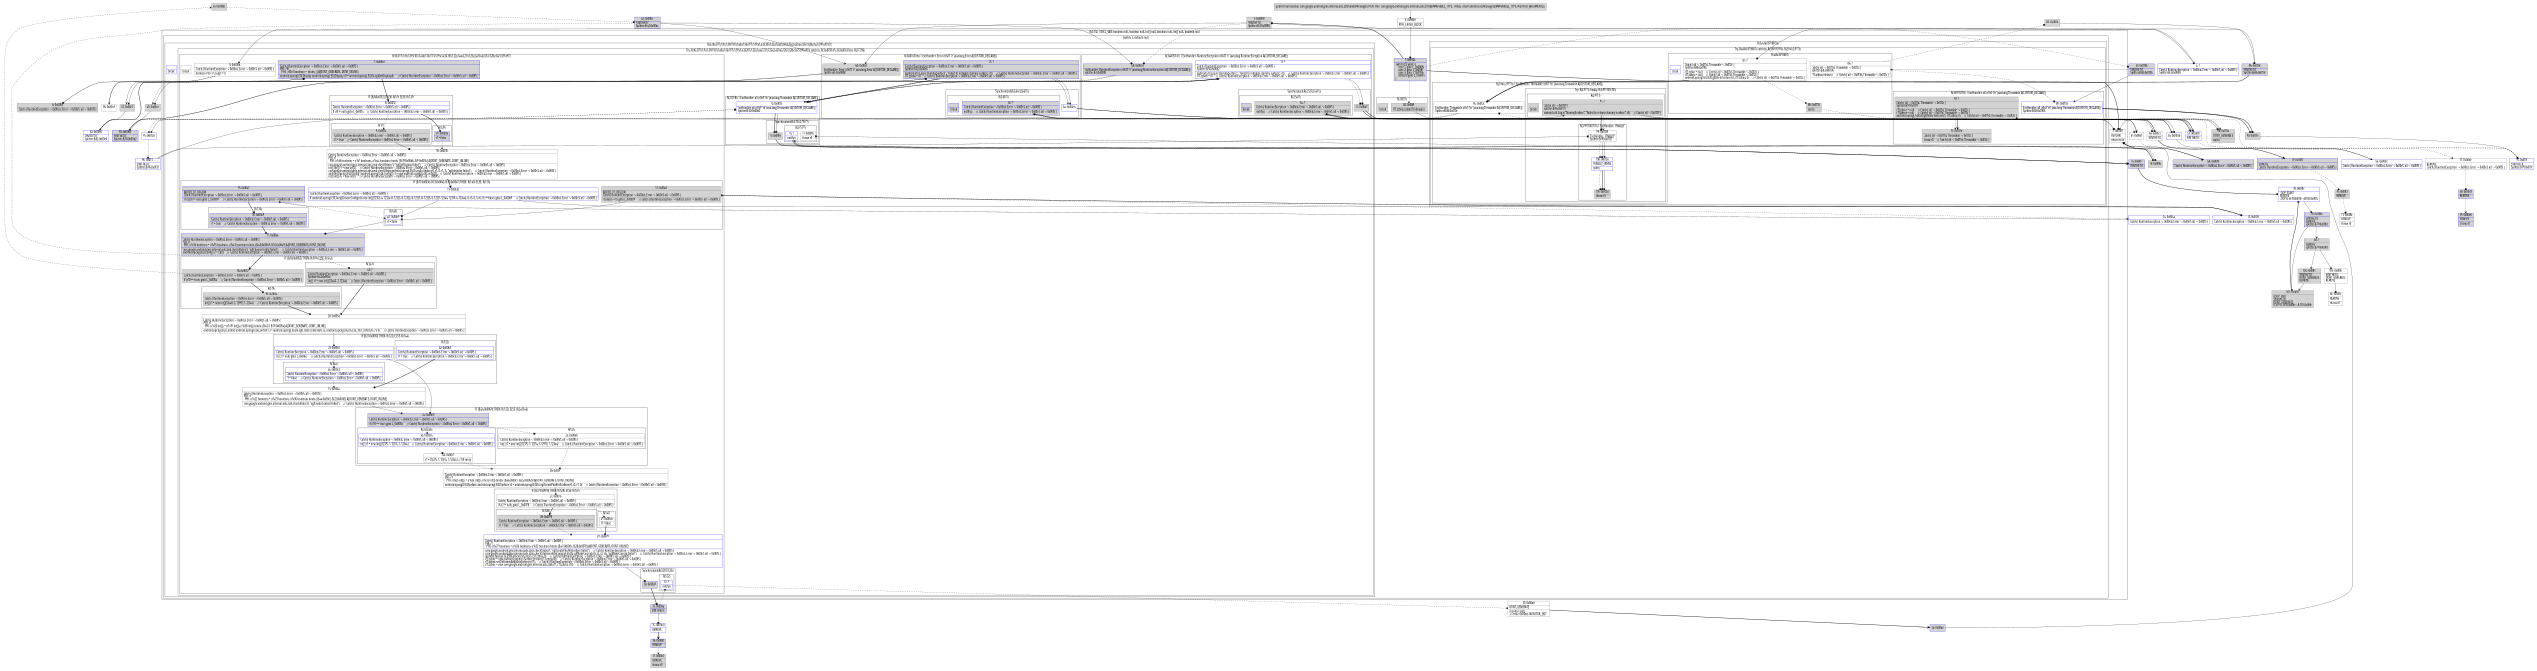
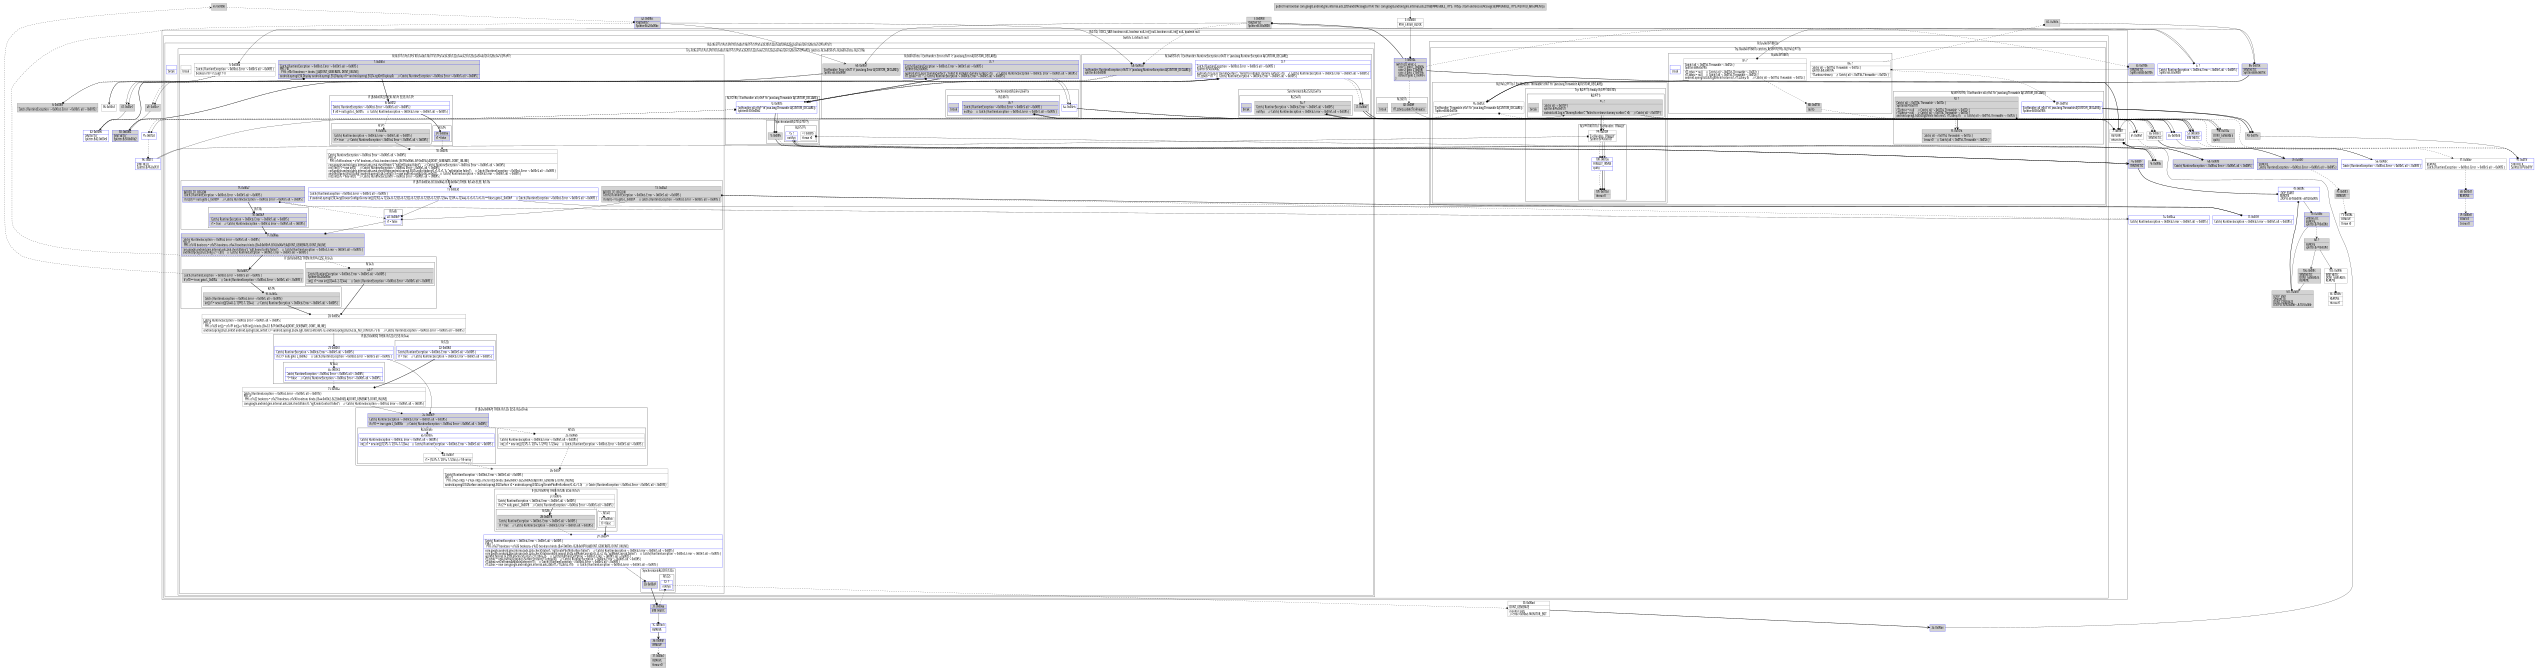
(2102, 88) -> none
